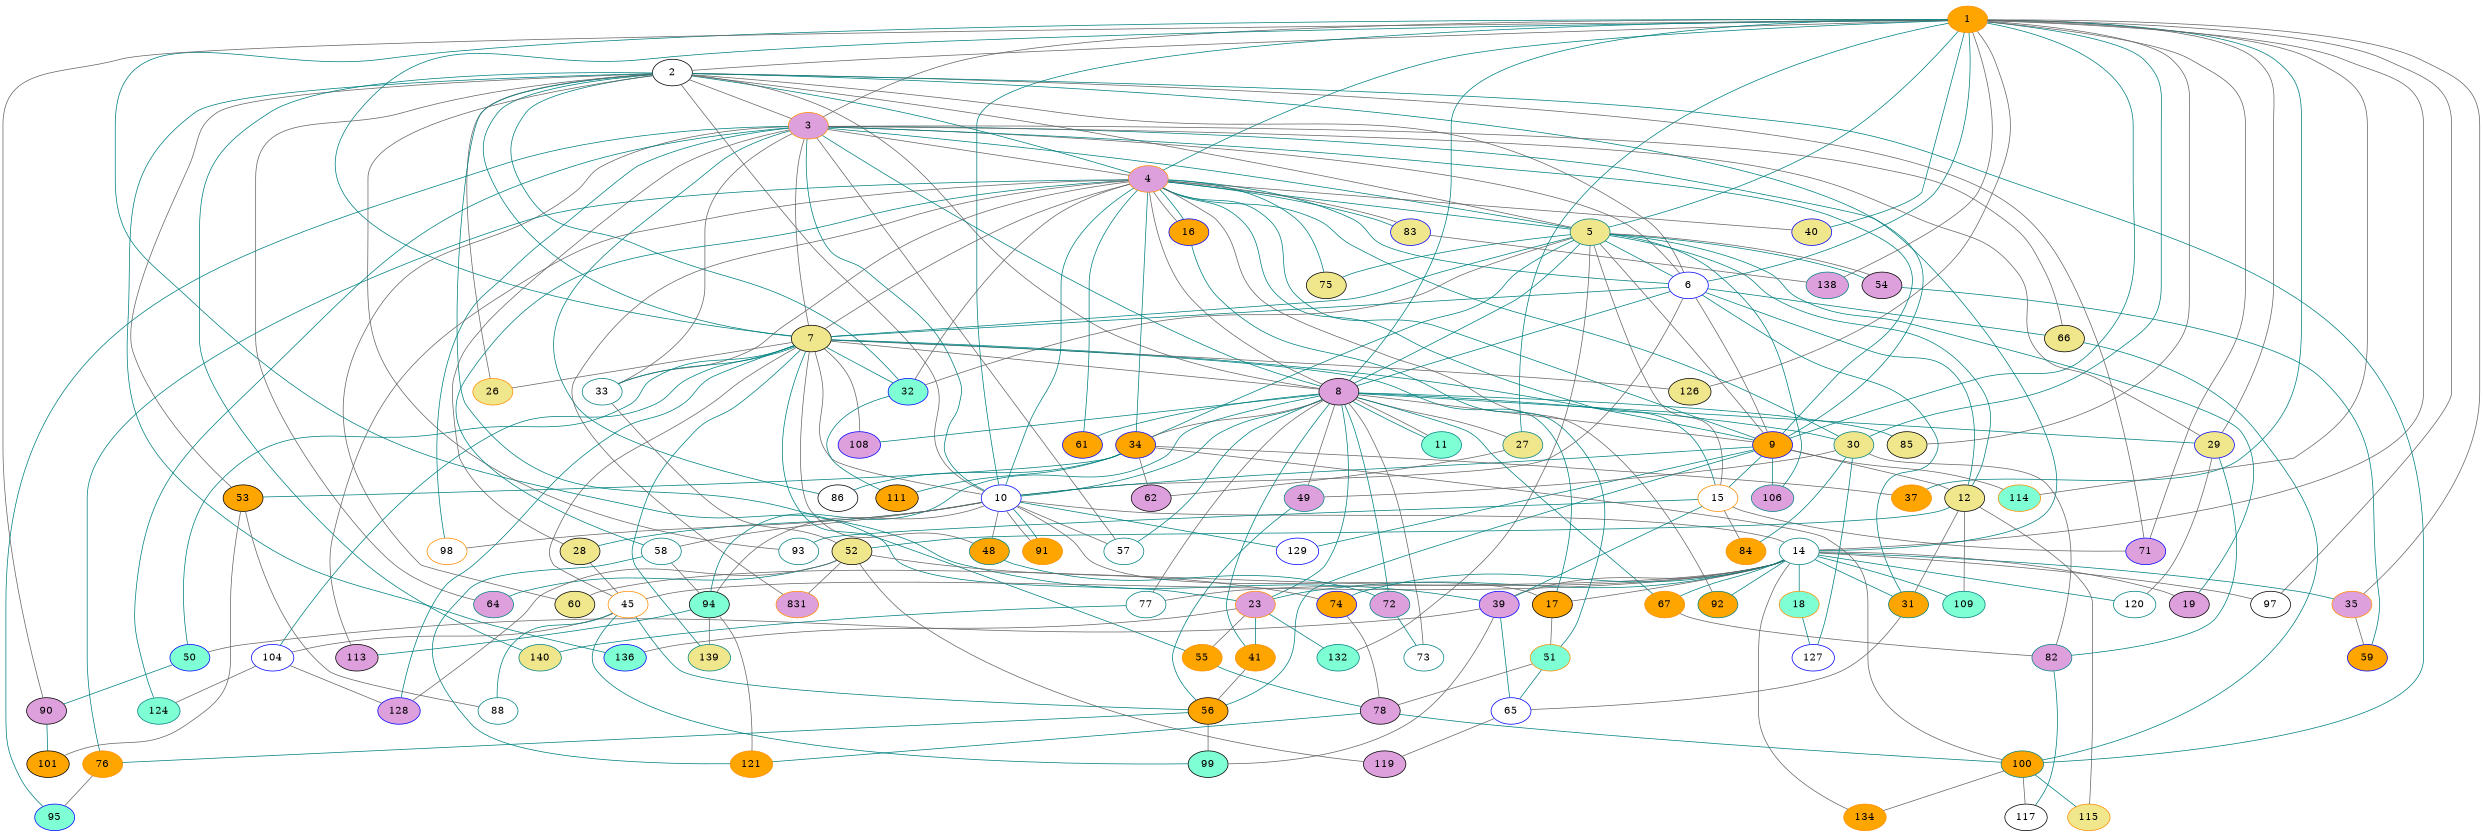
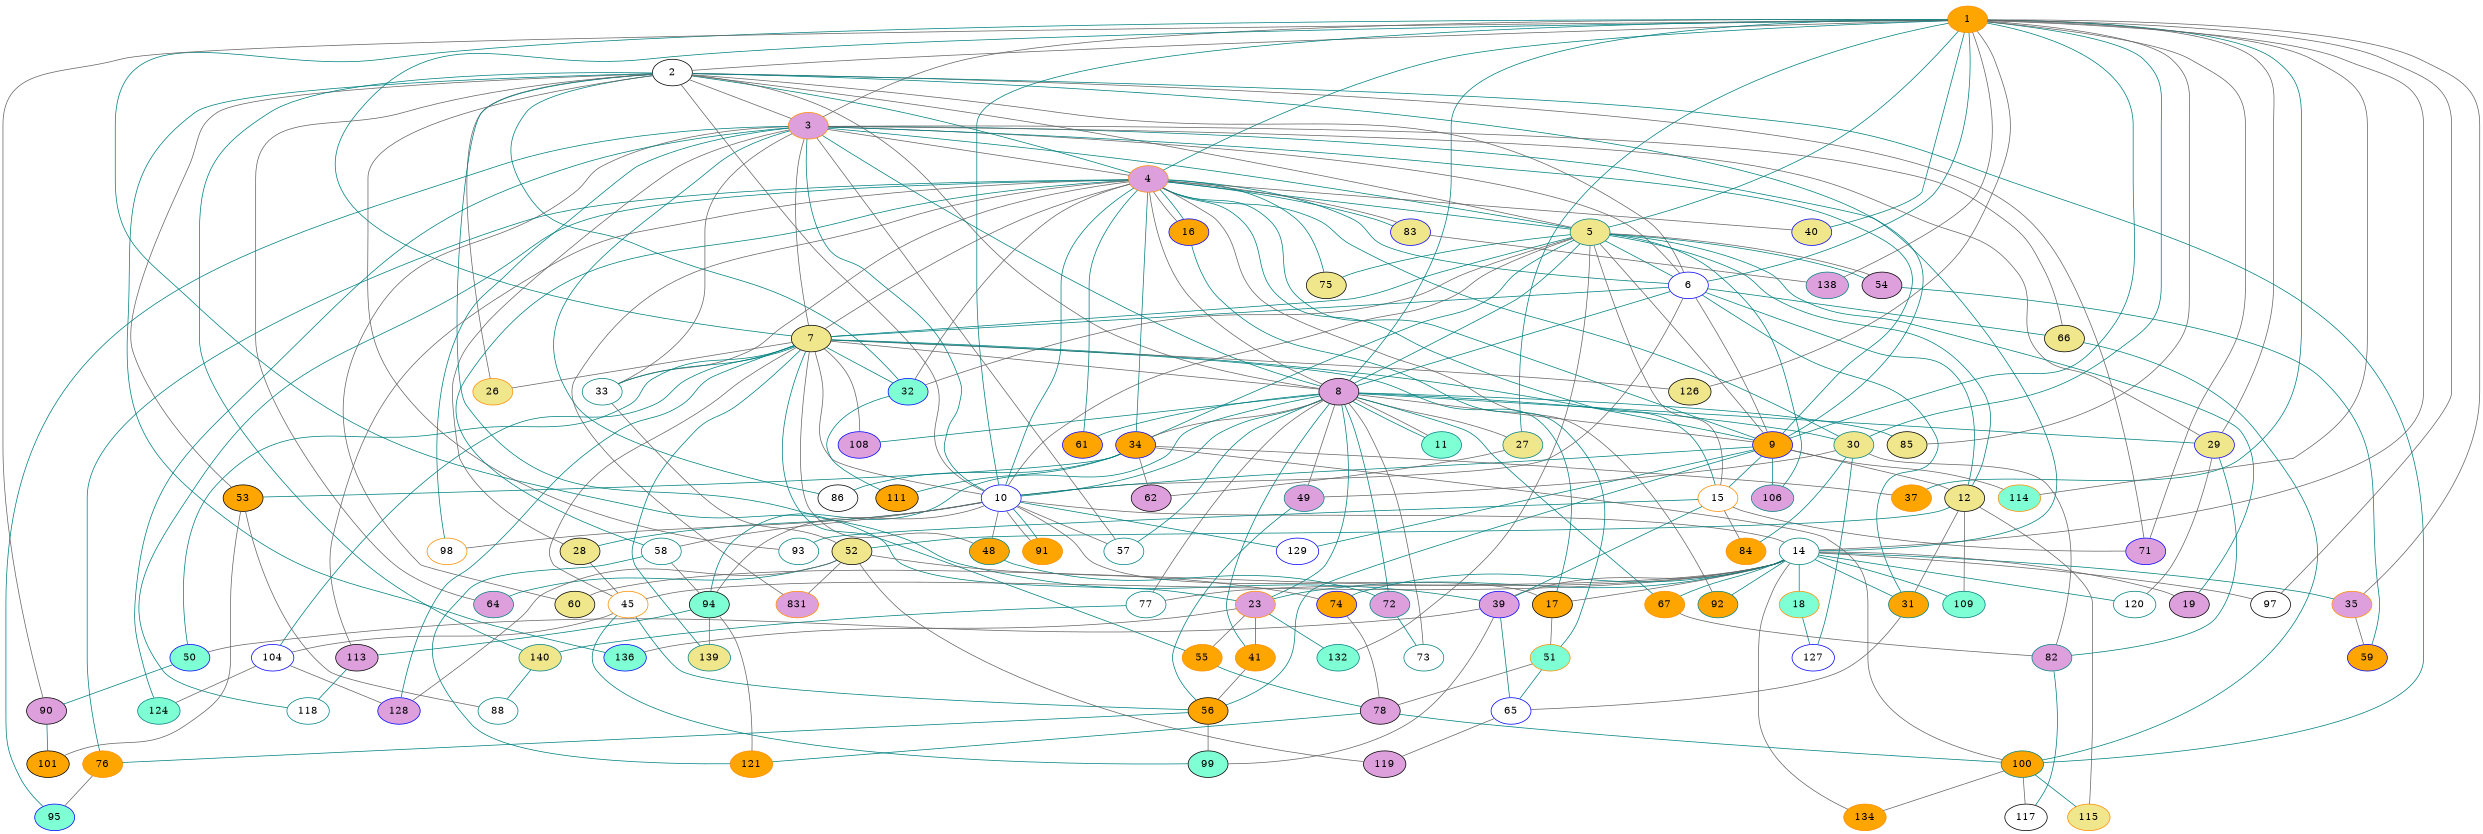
(525, 229) -> none
none -> (1279, 344)
(508, 650) -> (519, 684)
none -> (308, 711)
